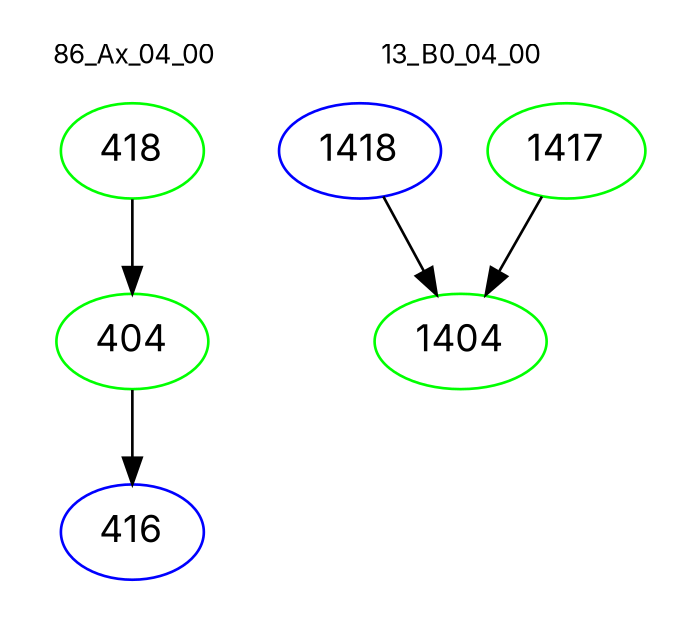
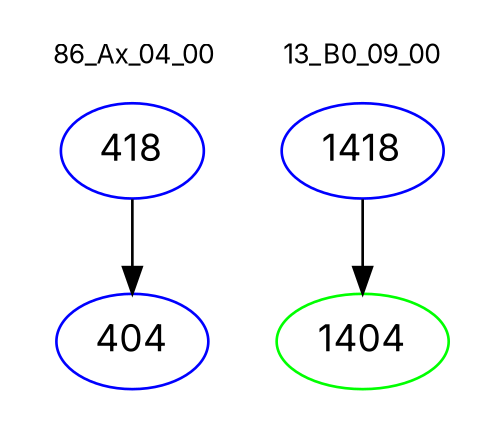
(462, 57) -> (363, 57)
(132, 151) -> (132, 151)
(567, 151) -> none
(132, 341) -> (132, 341)
(132, 532) -> none
